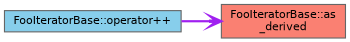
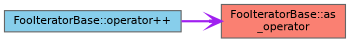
(283, 21) -> (283, 21)
